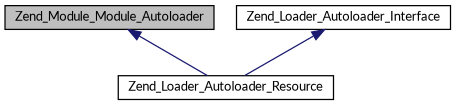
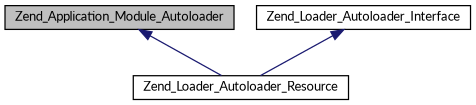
(109, 18) -> (120, 18)
